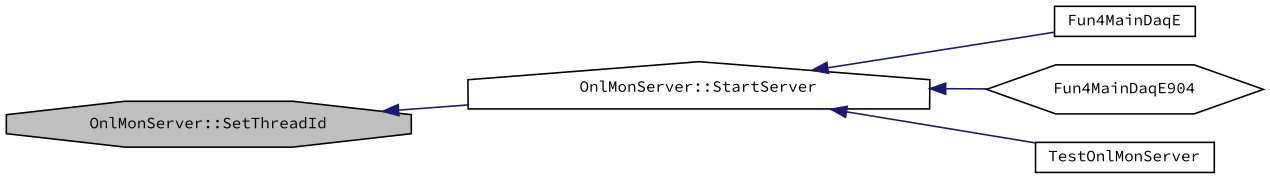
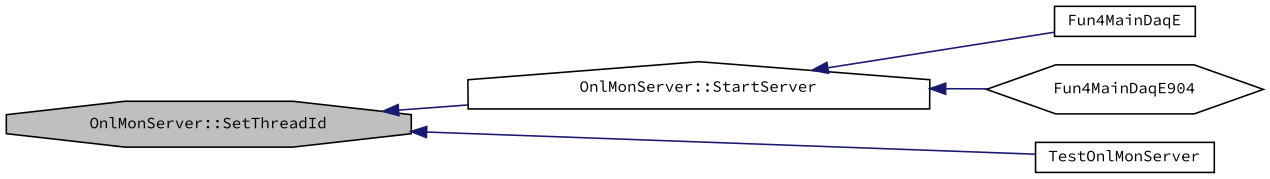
(941, 127) -> (731, 143)
